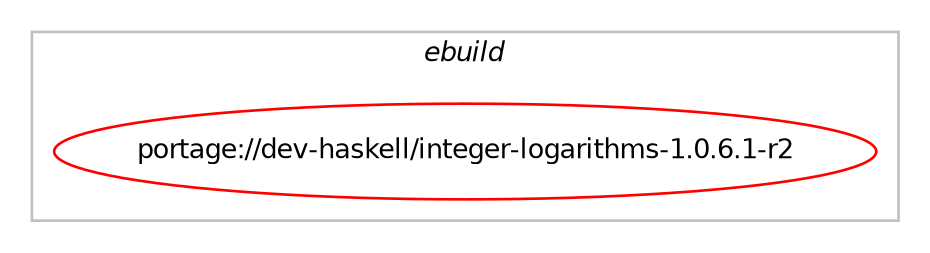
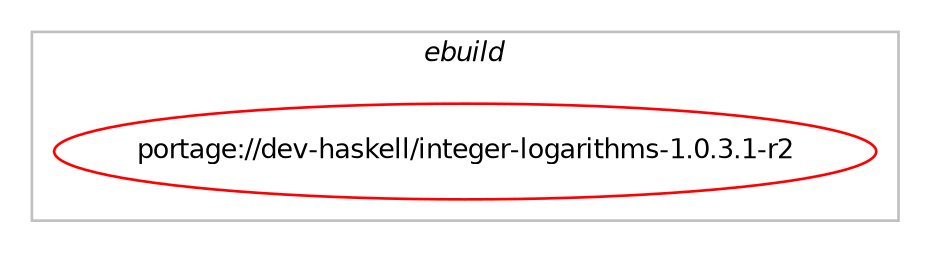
(465, 152) -> (465, 152)
